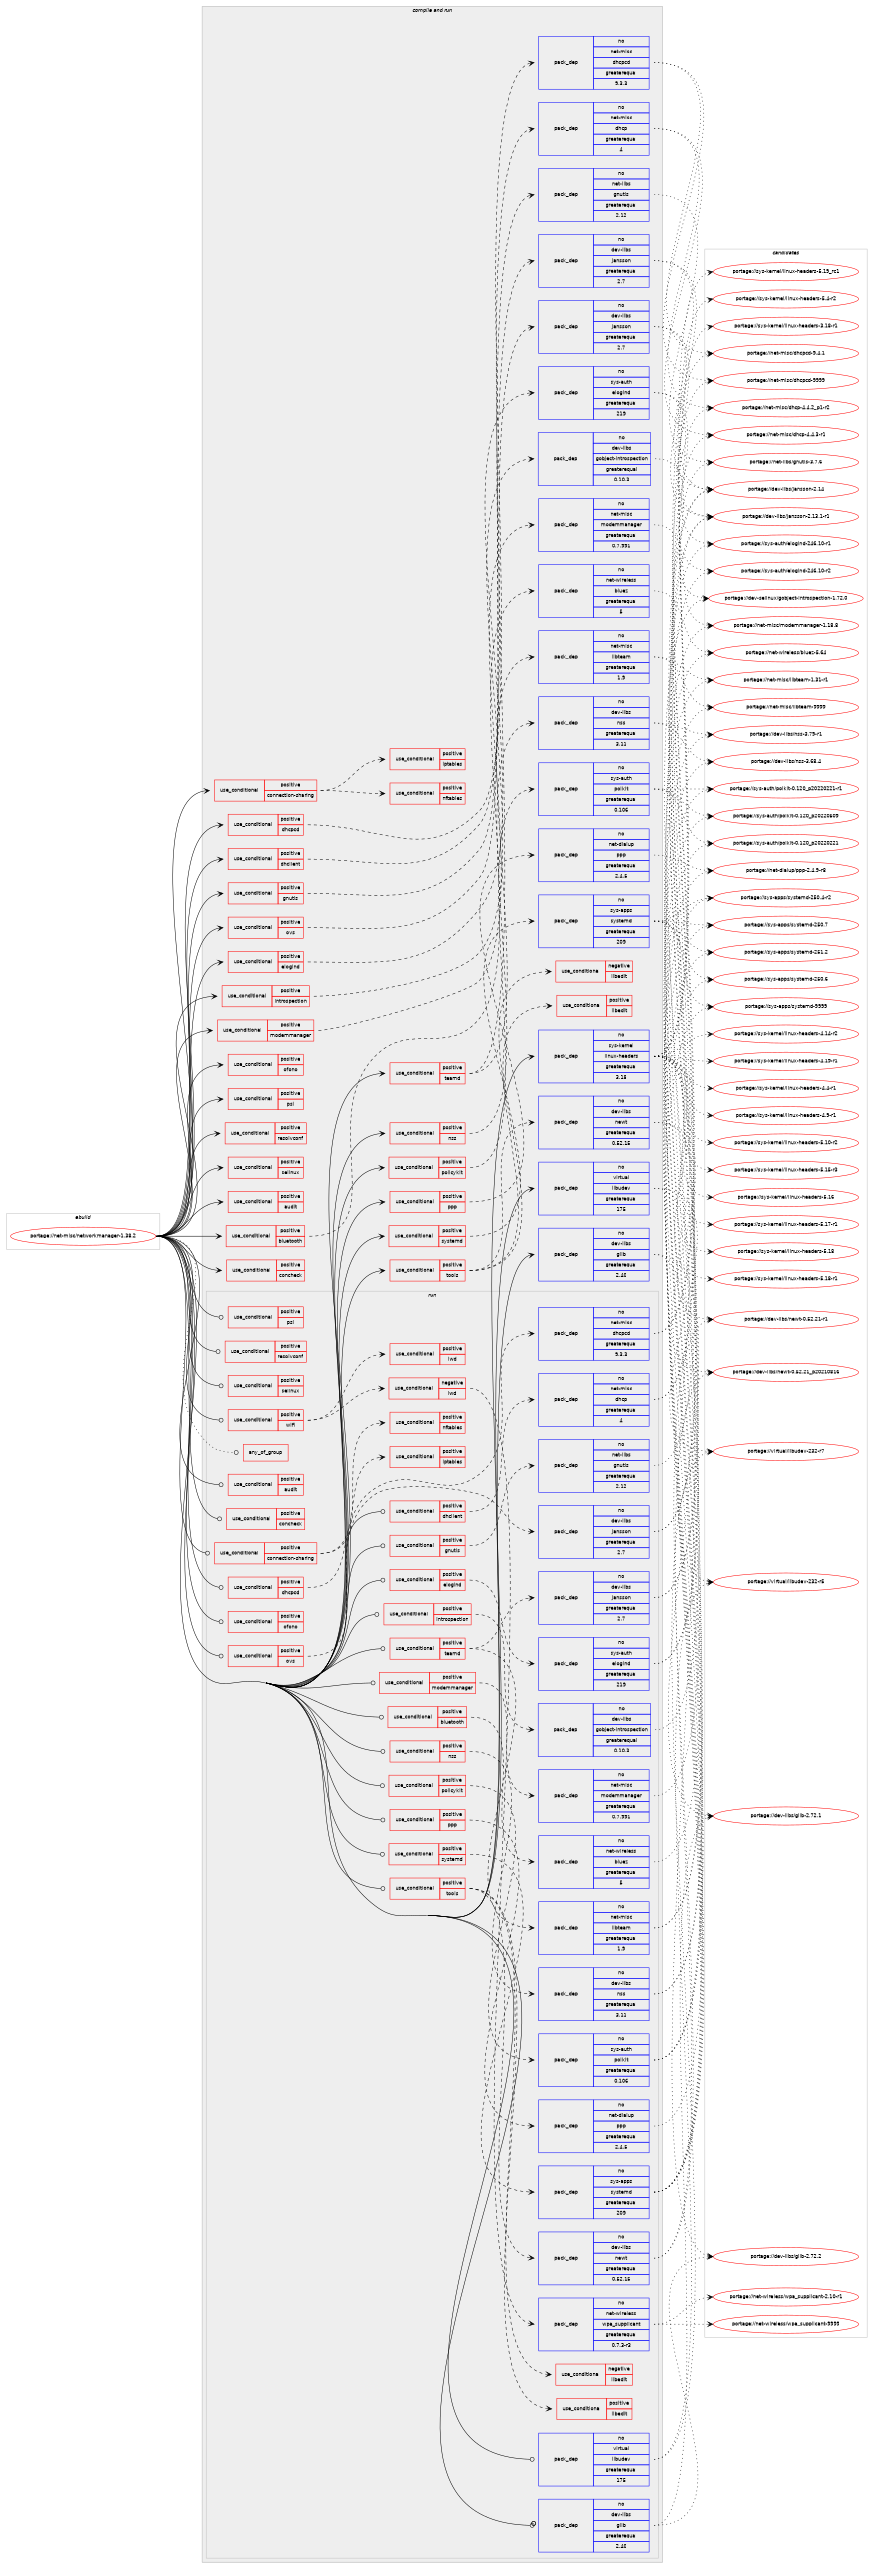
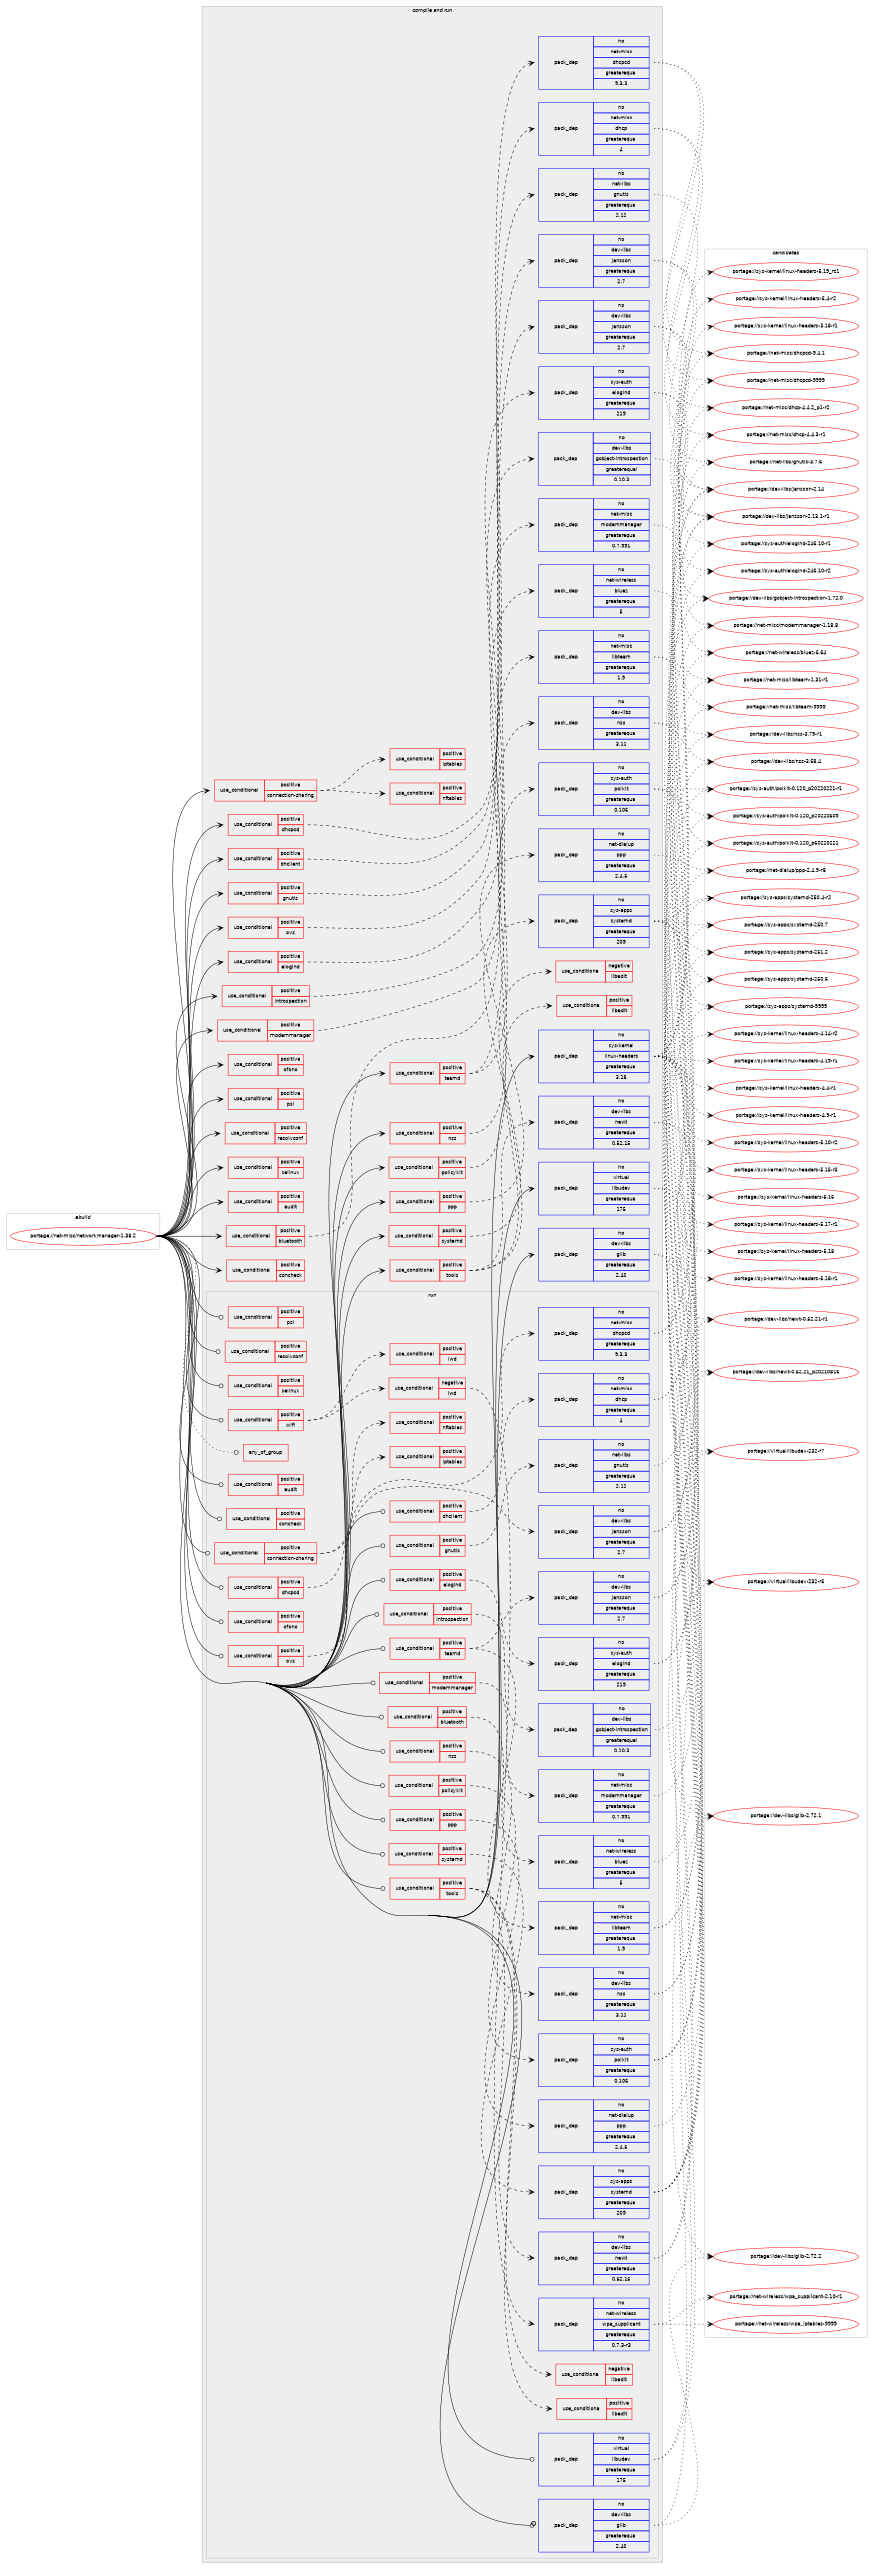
(786, 598) -> (786, 598)
(786, 843) -> (786, 843)
(786, 2324) -> (786, 2324)
